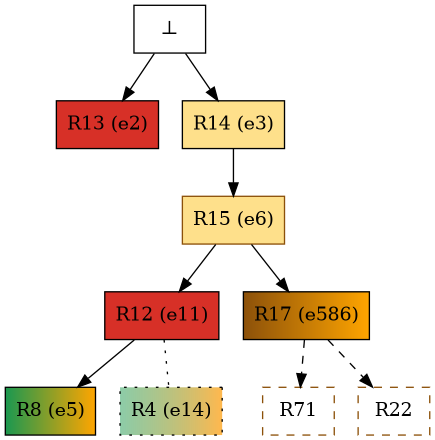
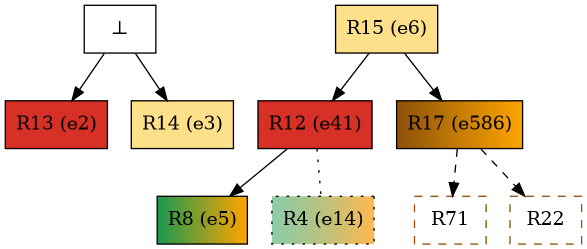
(233, 166) -> none
(233, 220) -> (387, 29)
(162, 316) -> (315, 125)
